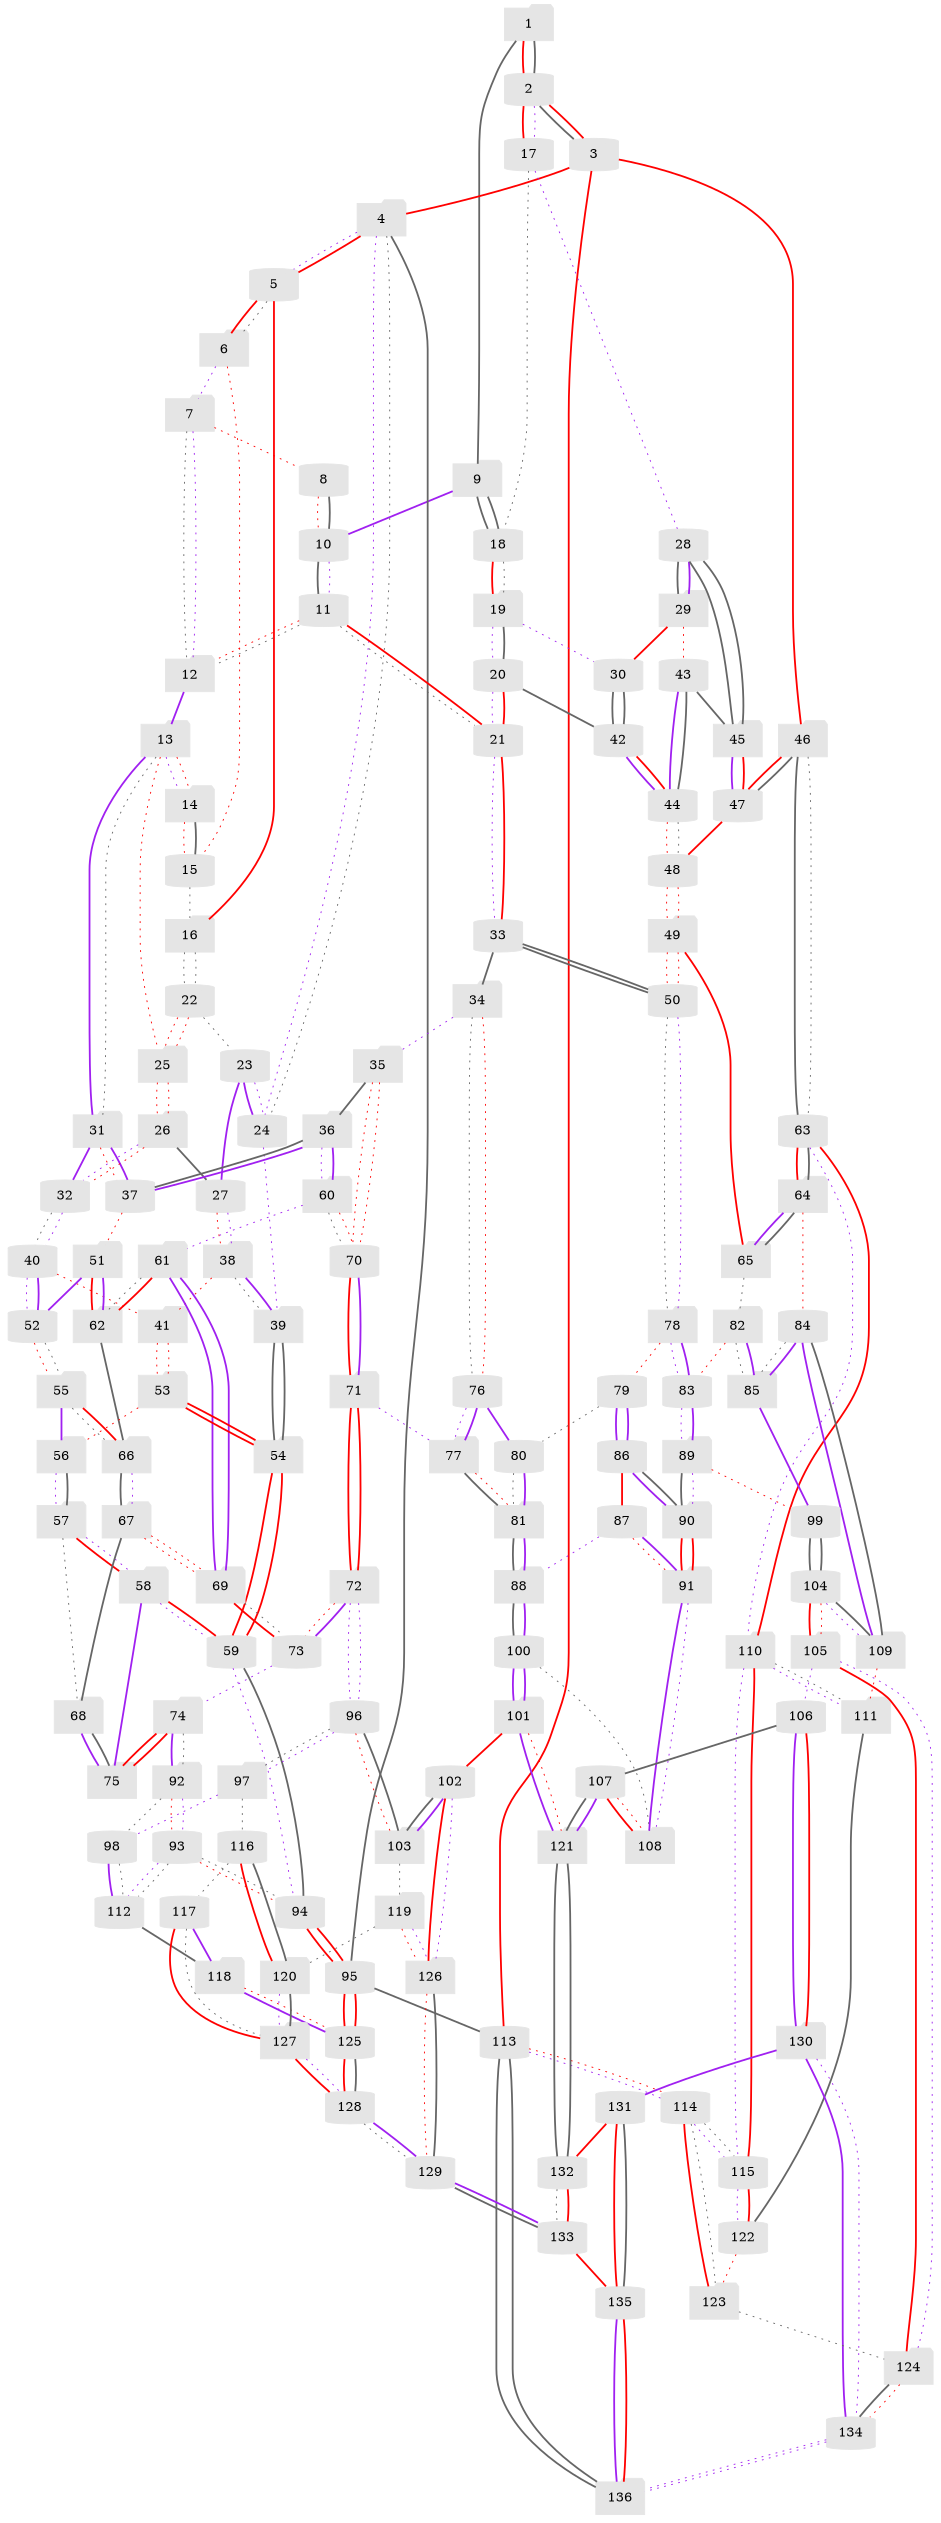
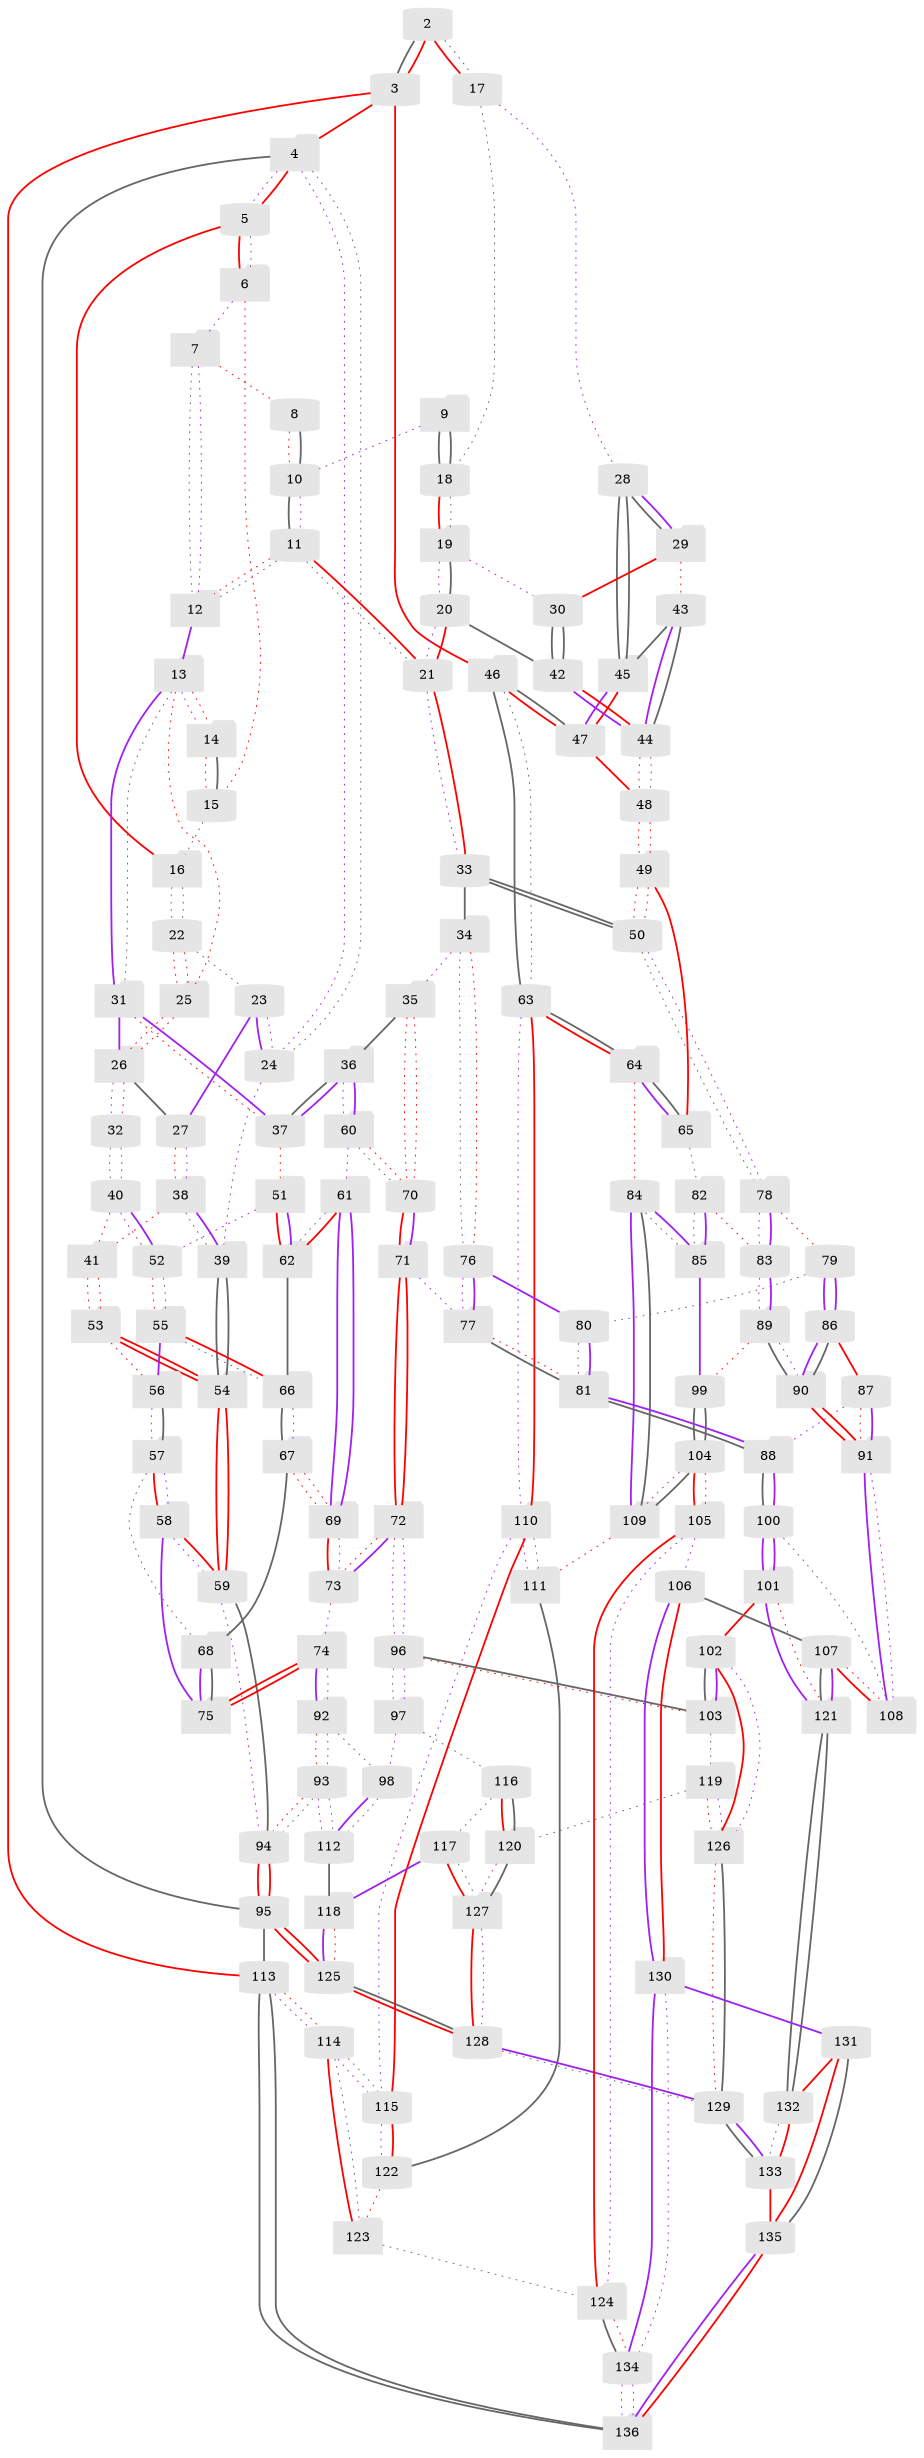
(529, 24) -> none
(401, 513) -> (370, 448)
(81, 1164) -> (119, 1034)
(65, 1294) -> (219, 1229)
